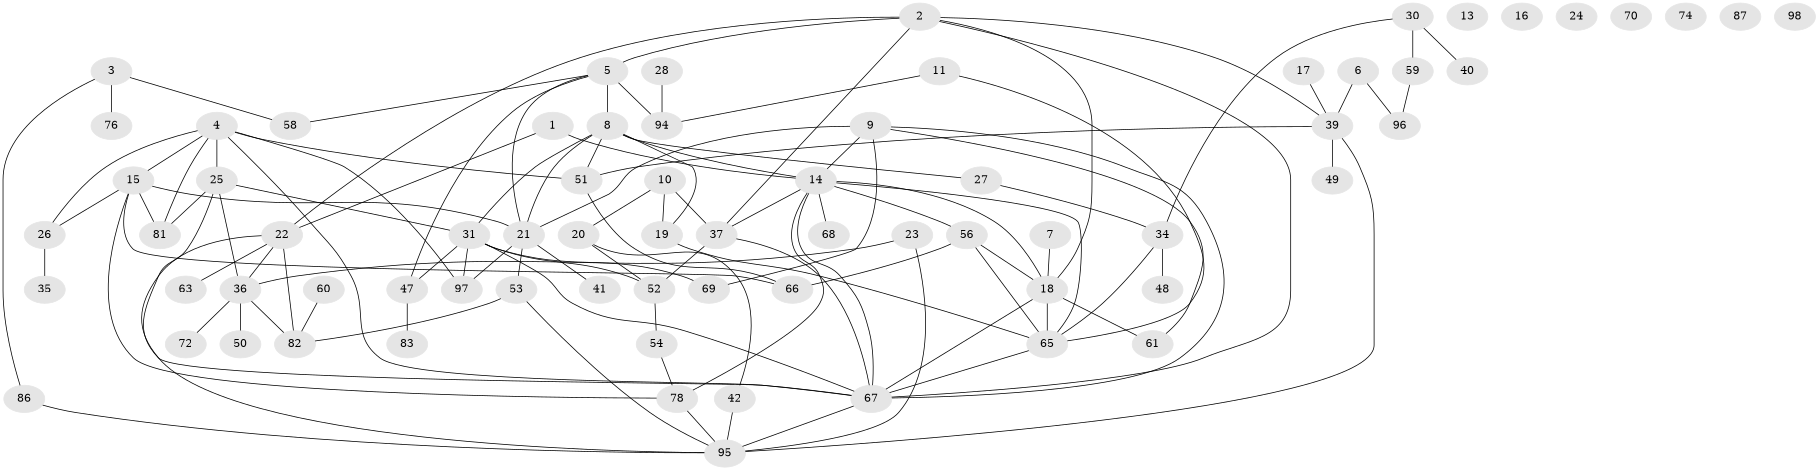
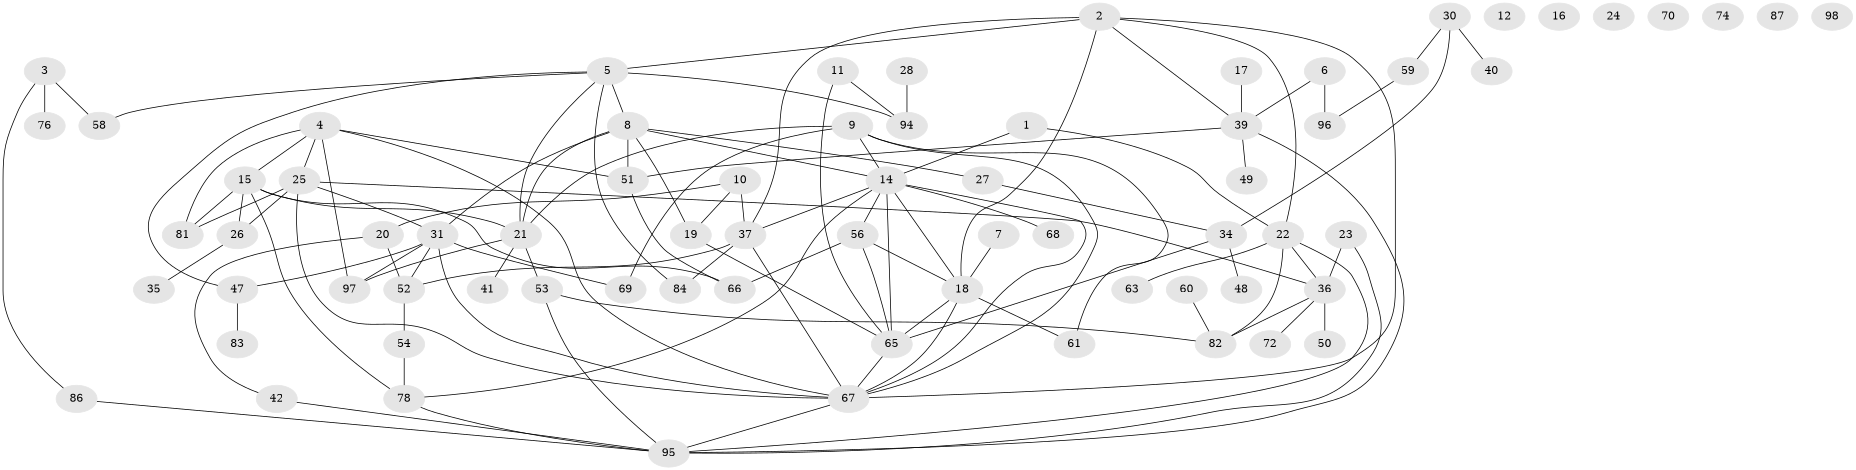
(1467, 17) -> (1505, 17)
(115, 161) -> (268, 208)
none -> (680, 290)
